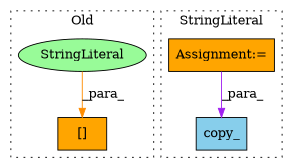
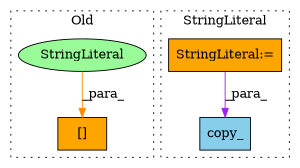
(222, 55) -> (225, 55)
